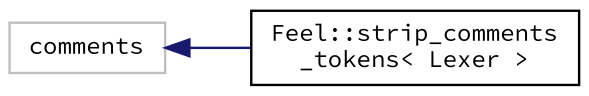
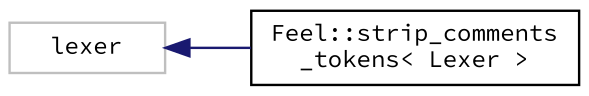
(87, 48) -> (87, 48)
